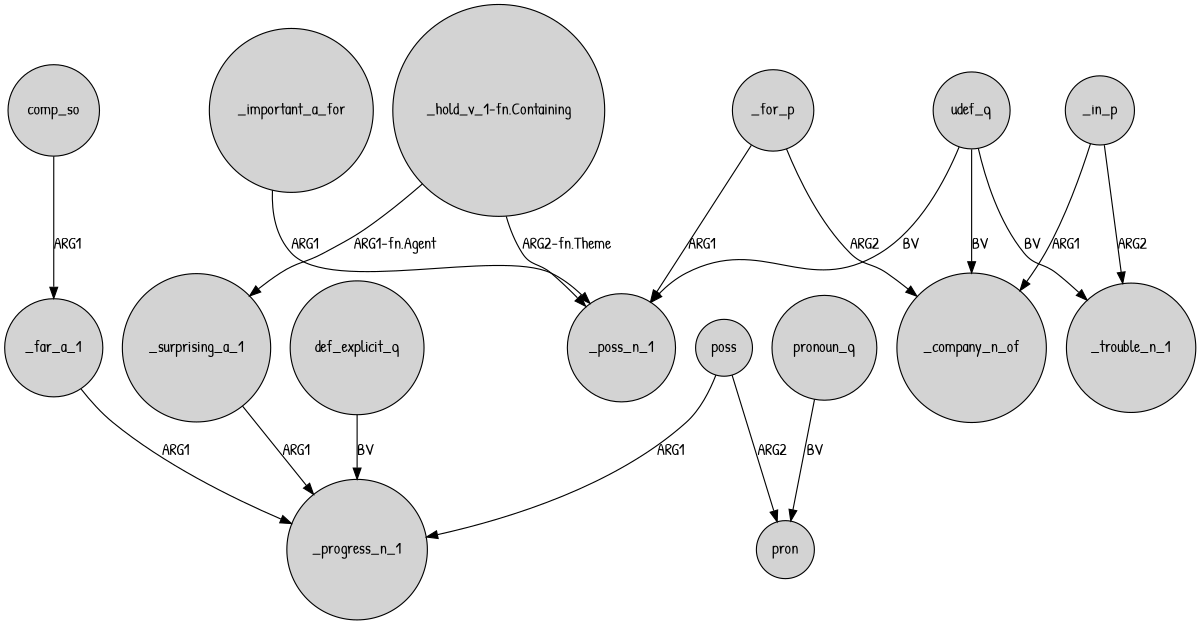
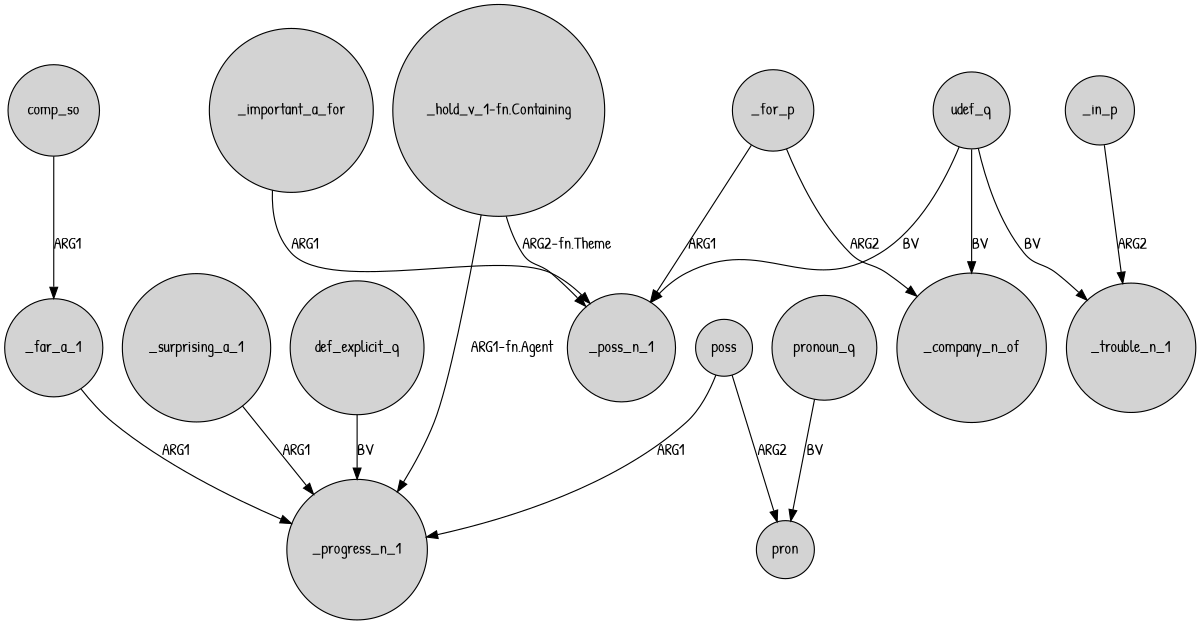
(1064, 215) -> none
(344, 242) -> (454, 352)
